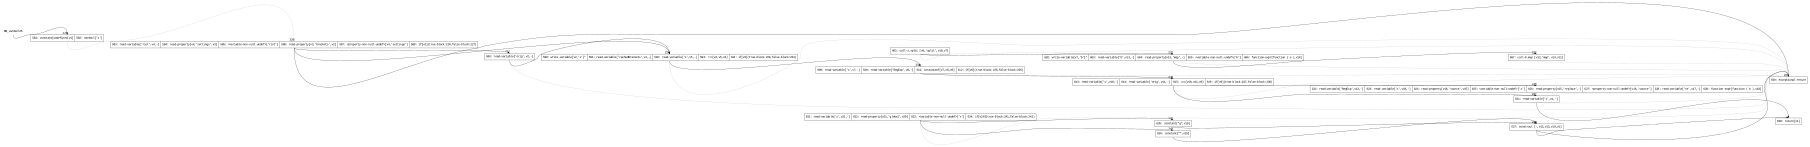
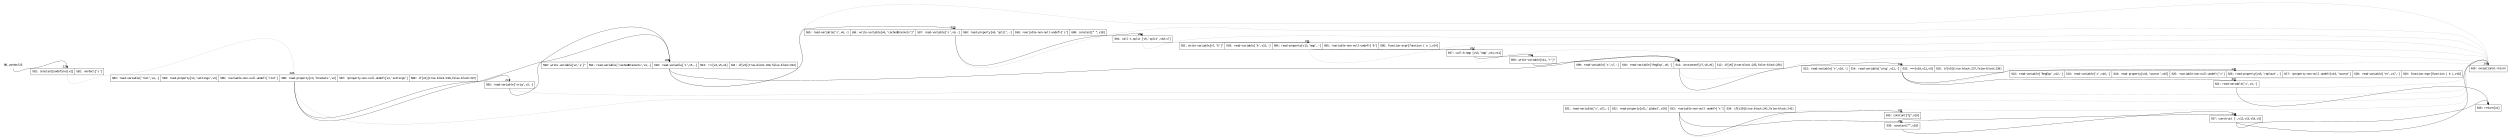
none -> (955, 32)
(1041, 35) -> (1396, 100)
none -> (1533, 60)
